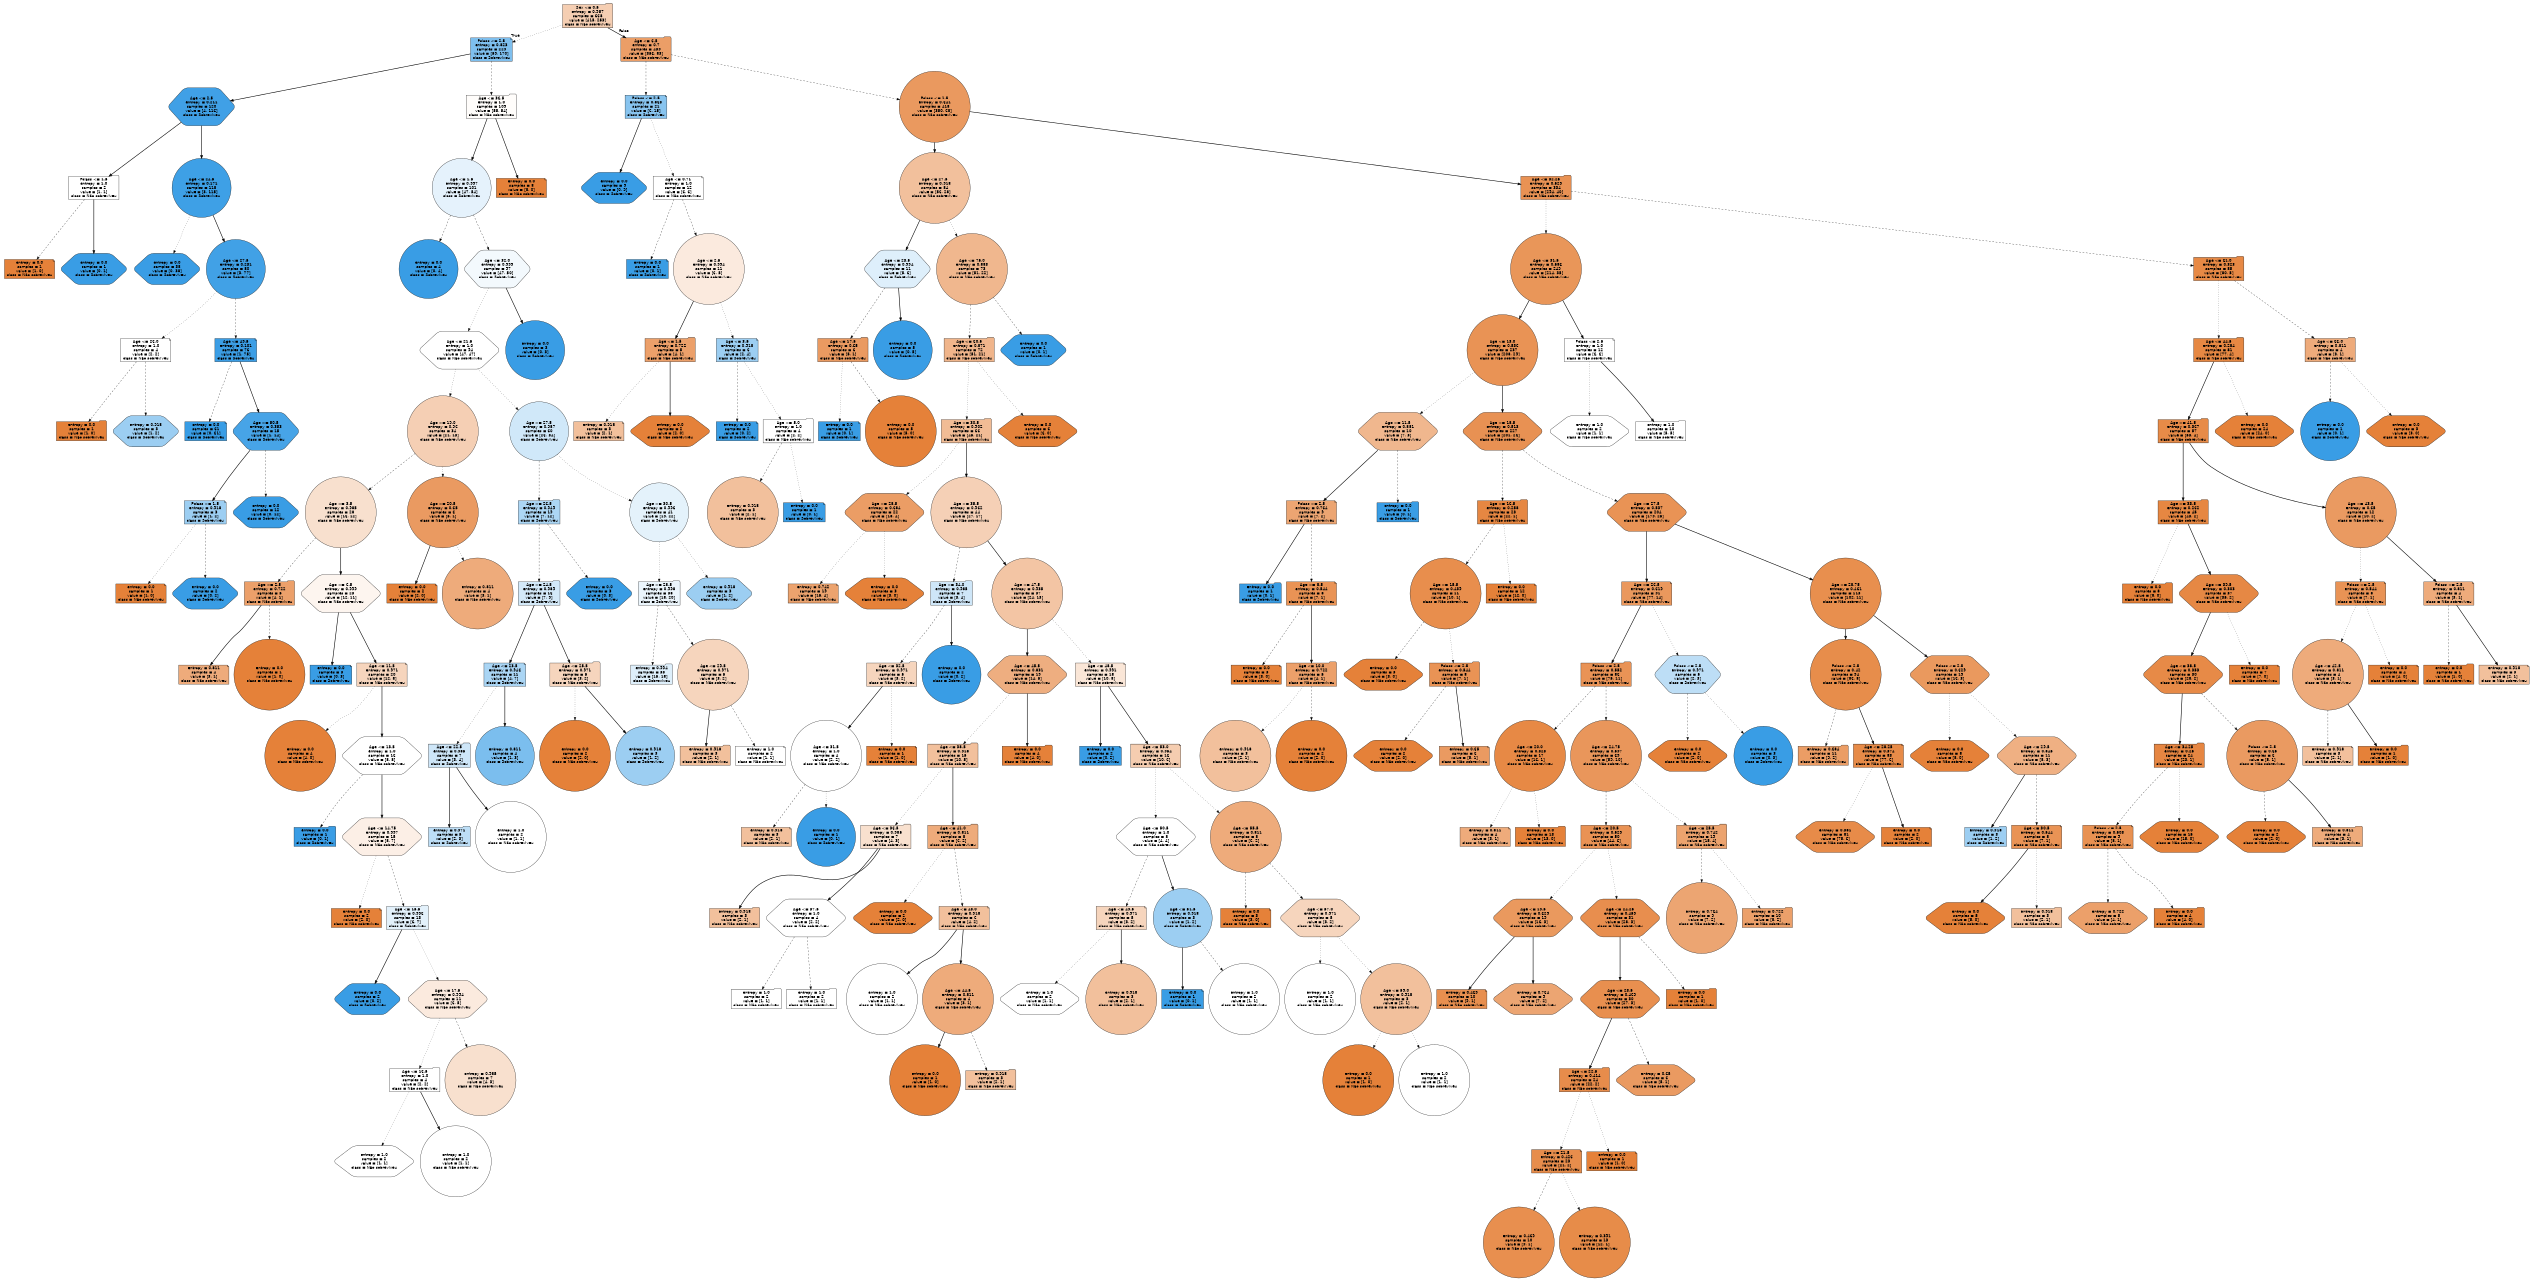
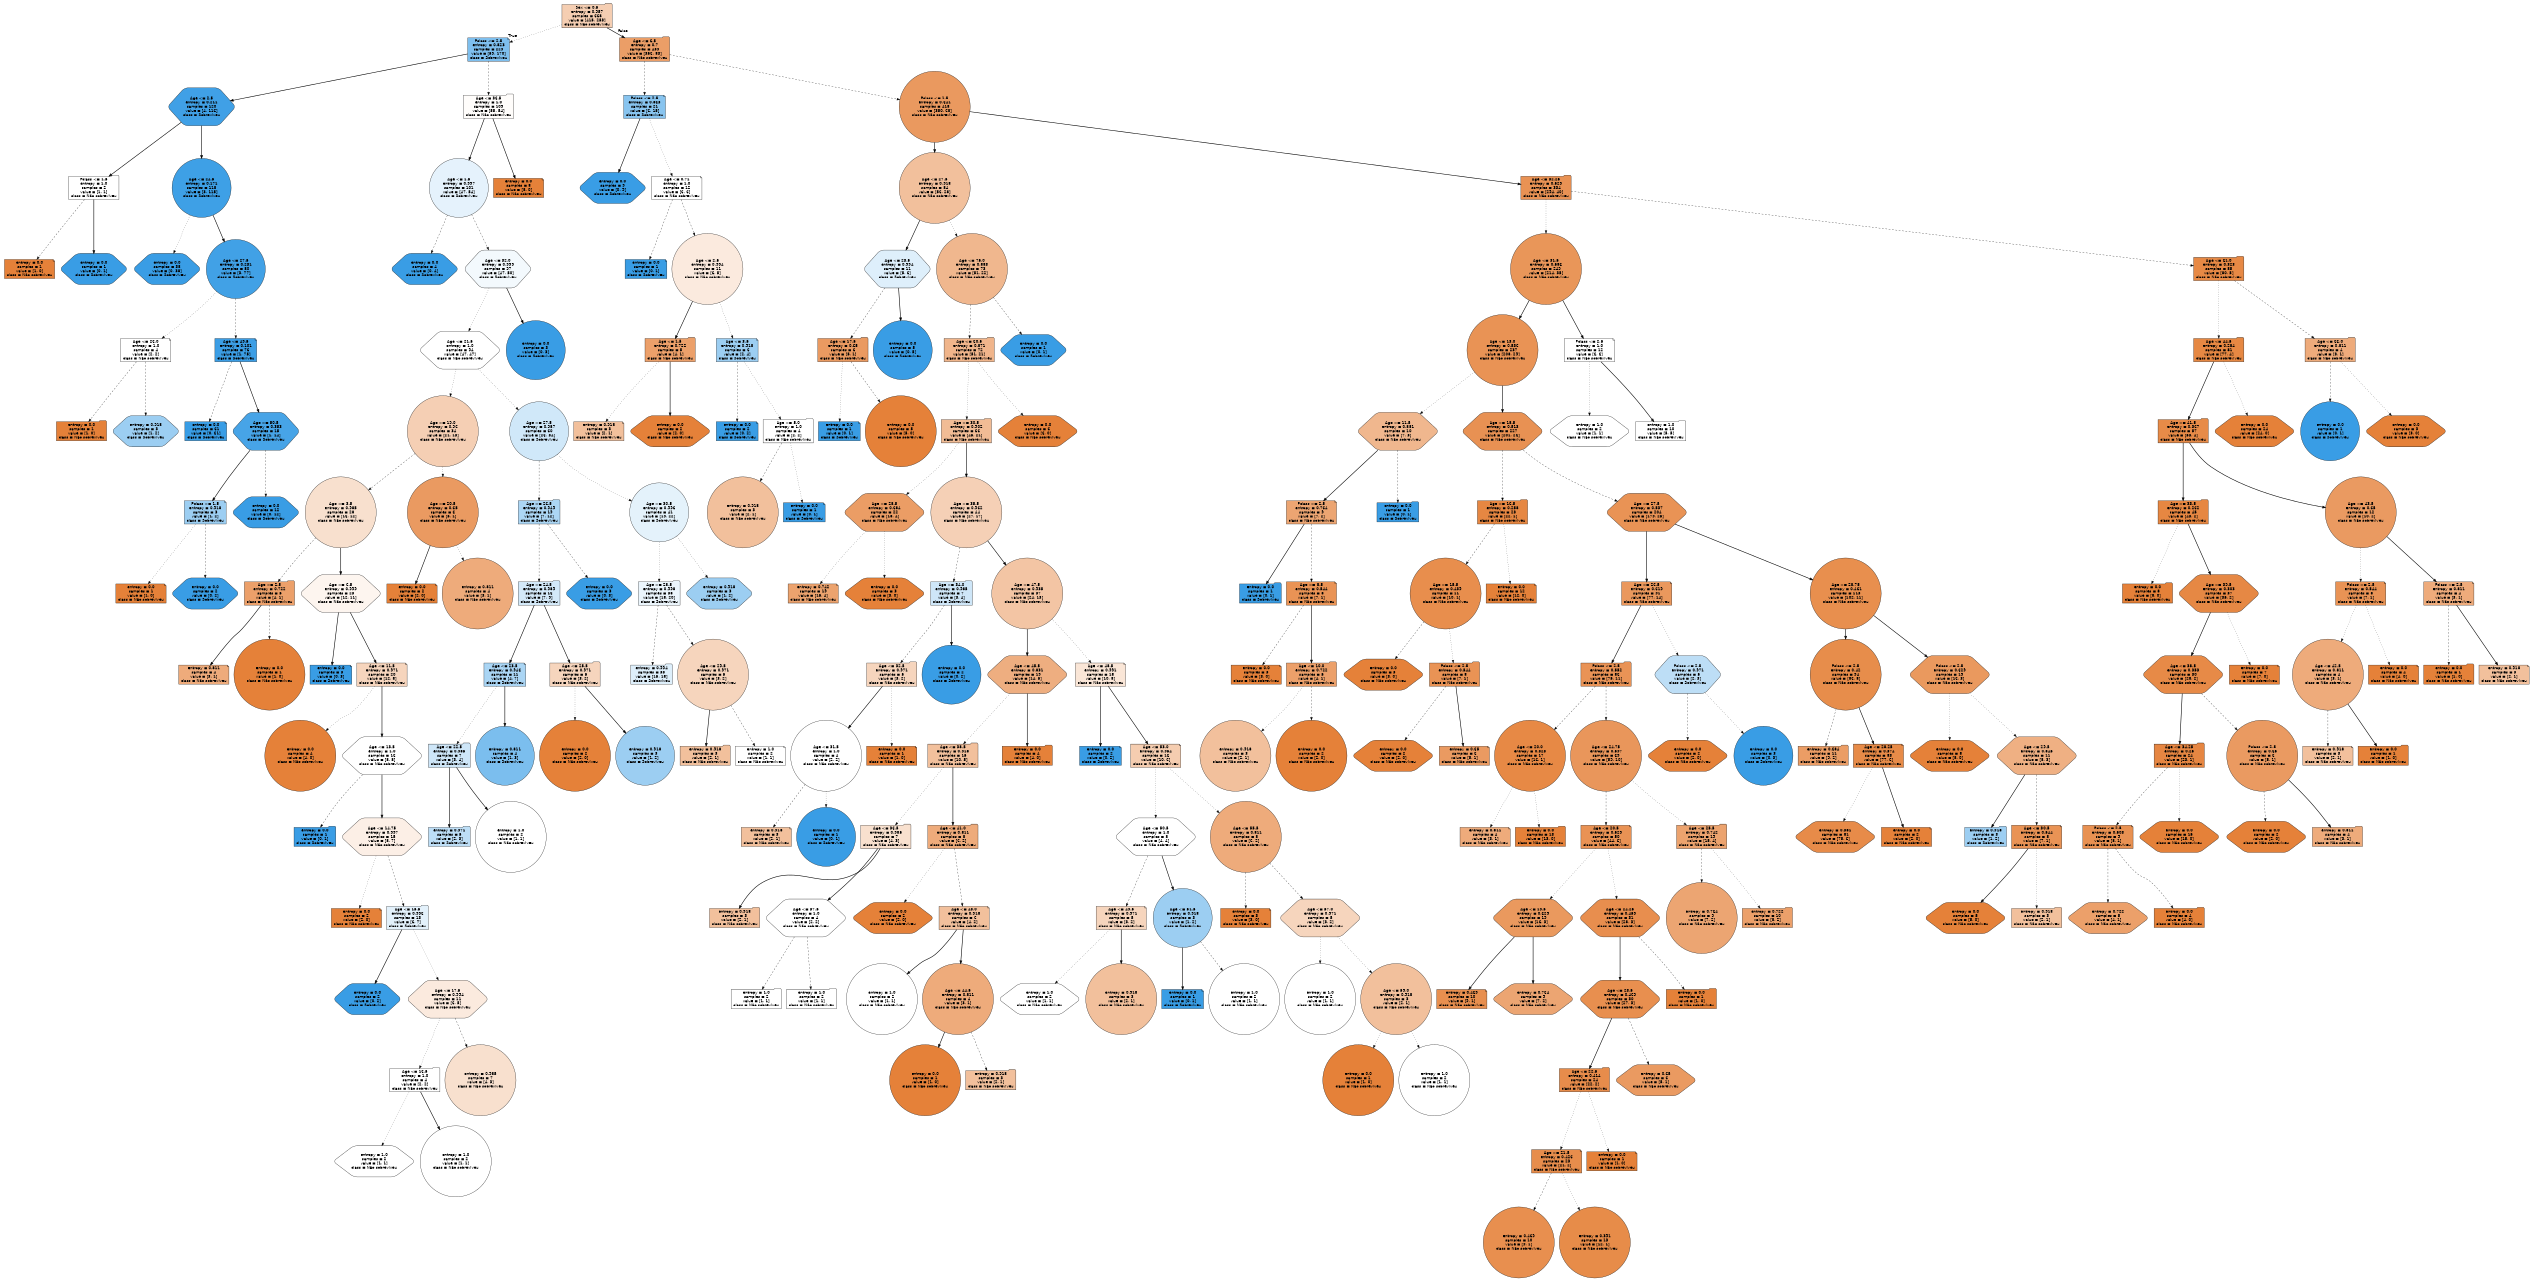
(429, 269) -> (425, 269)
